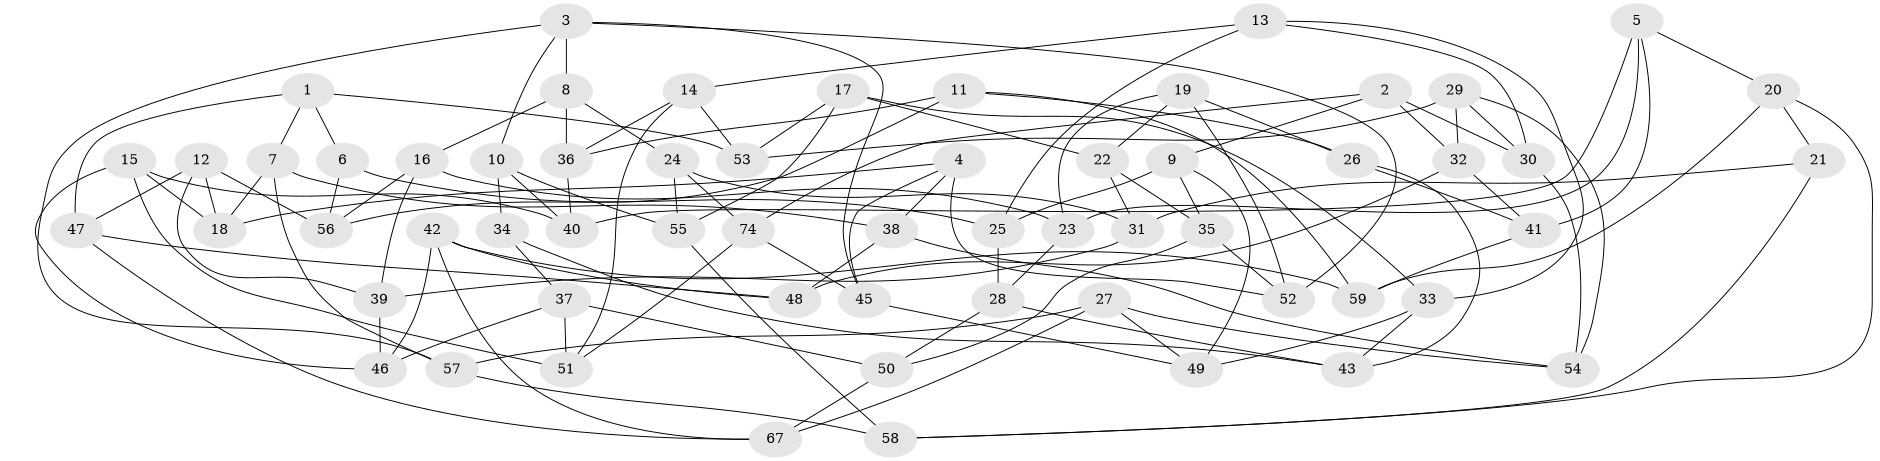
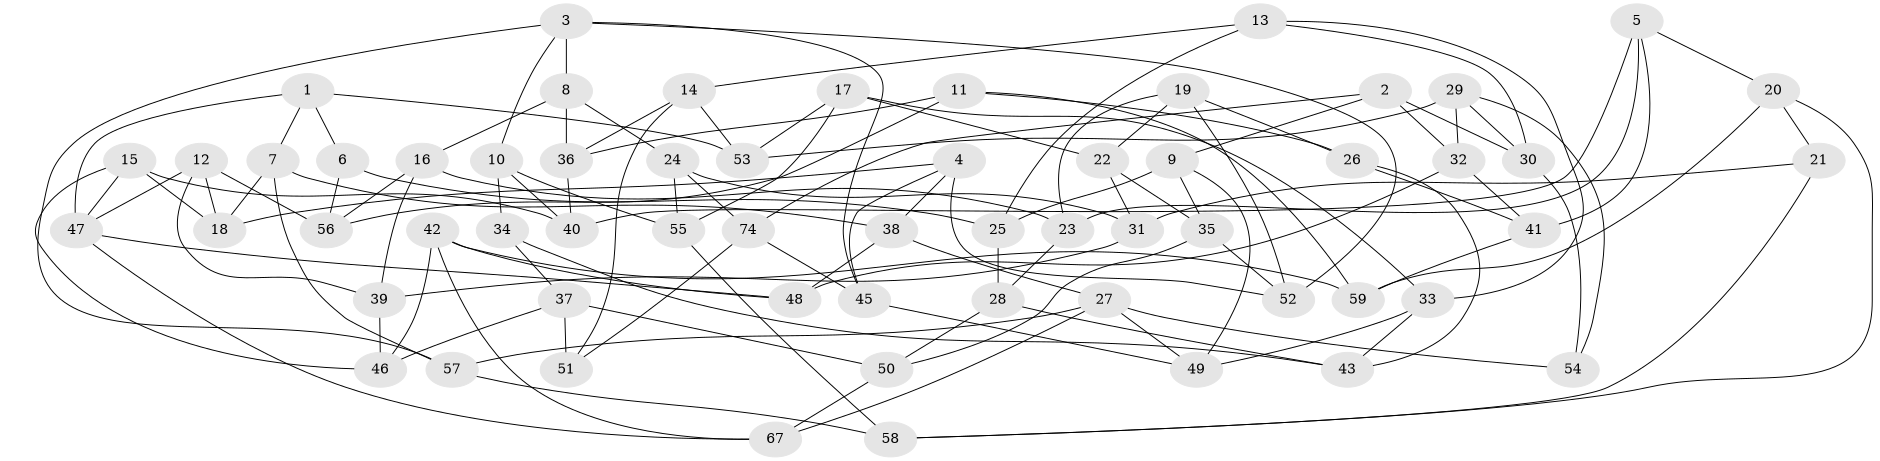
(1214, 306) -> (1030, 279)
(313, 309) -> (103, 196)
